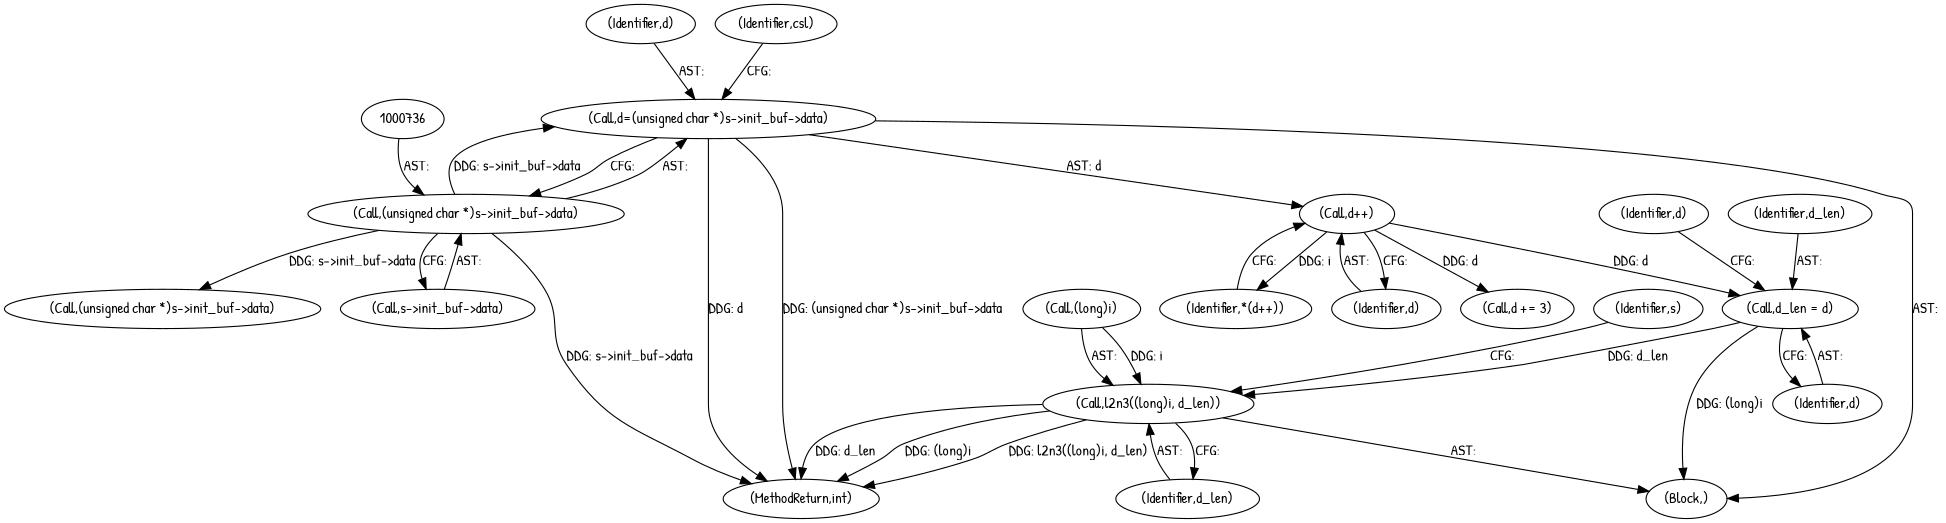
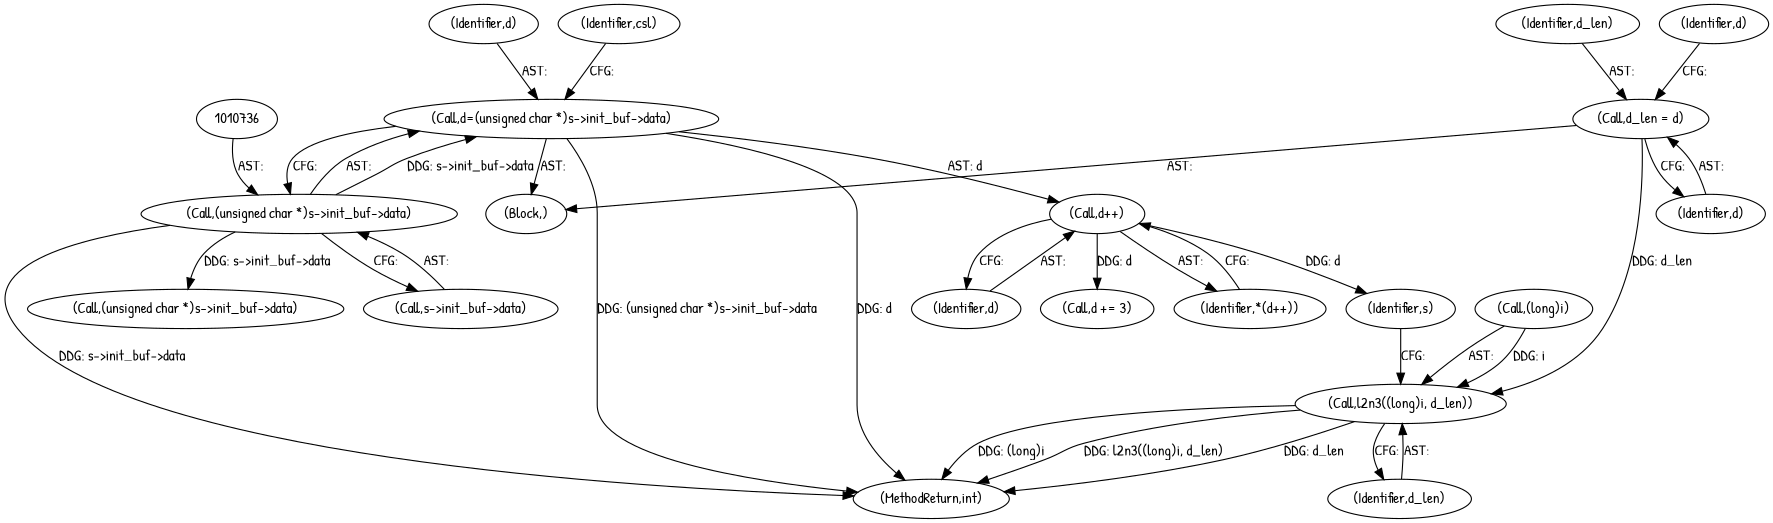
(403, 119) -> (237, 119)
(1560, 257) -> (1250, 251)
(1315, 261) -> (1193, 261)
(1730, 404) -> (1182, 166)
(1430, 454) -> none
